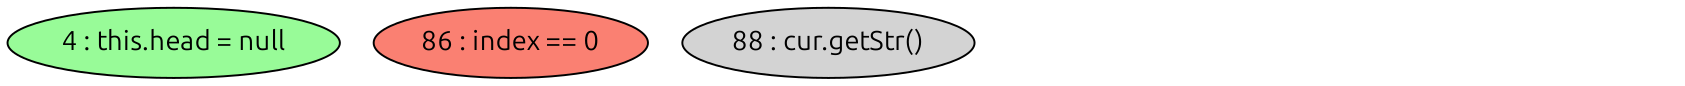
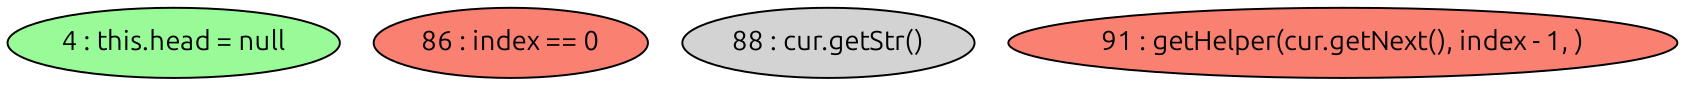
none -> (1343, 43)
